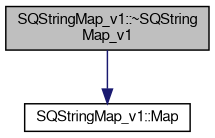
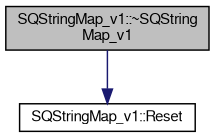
(107, 118) -> (107, 118)
